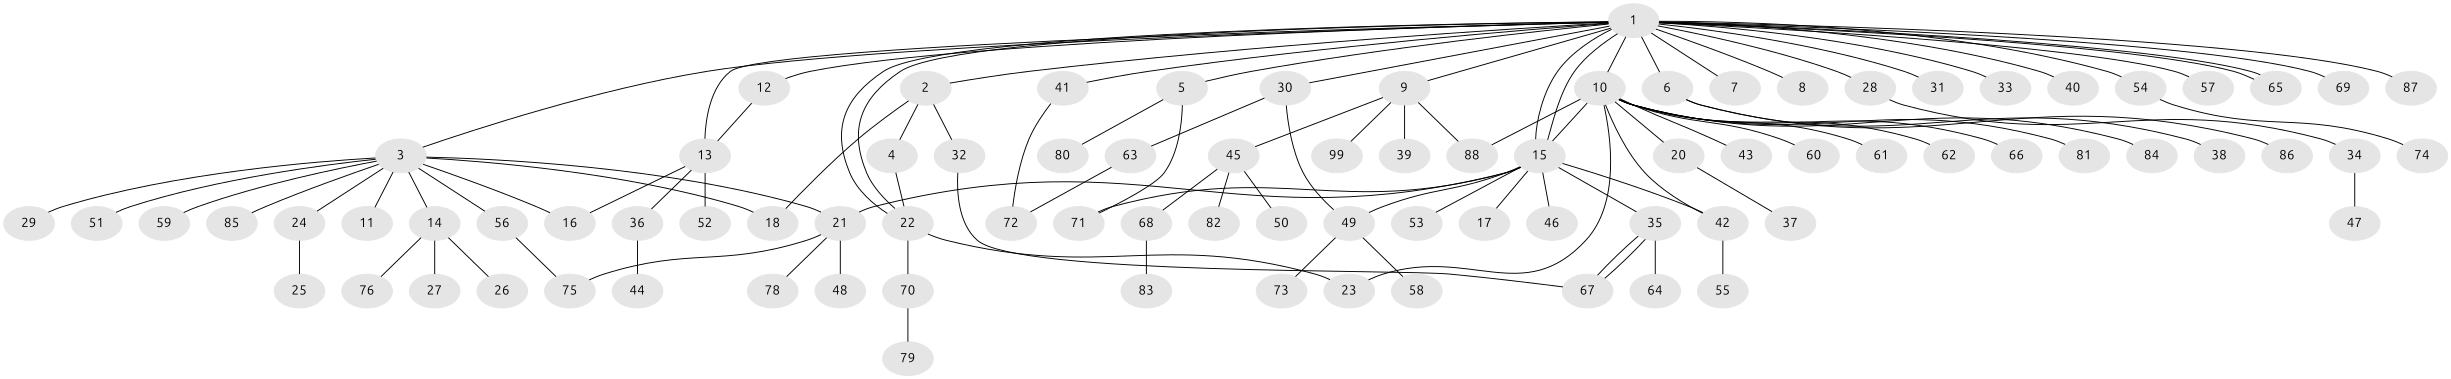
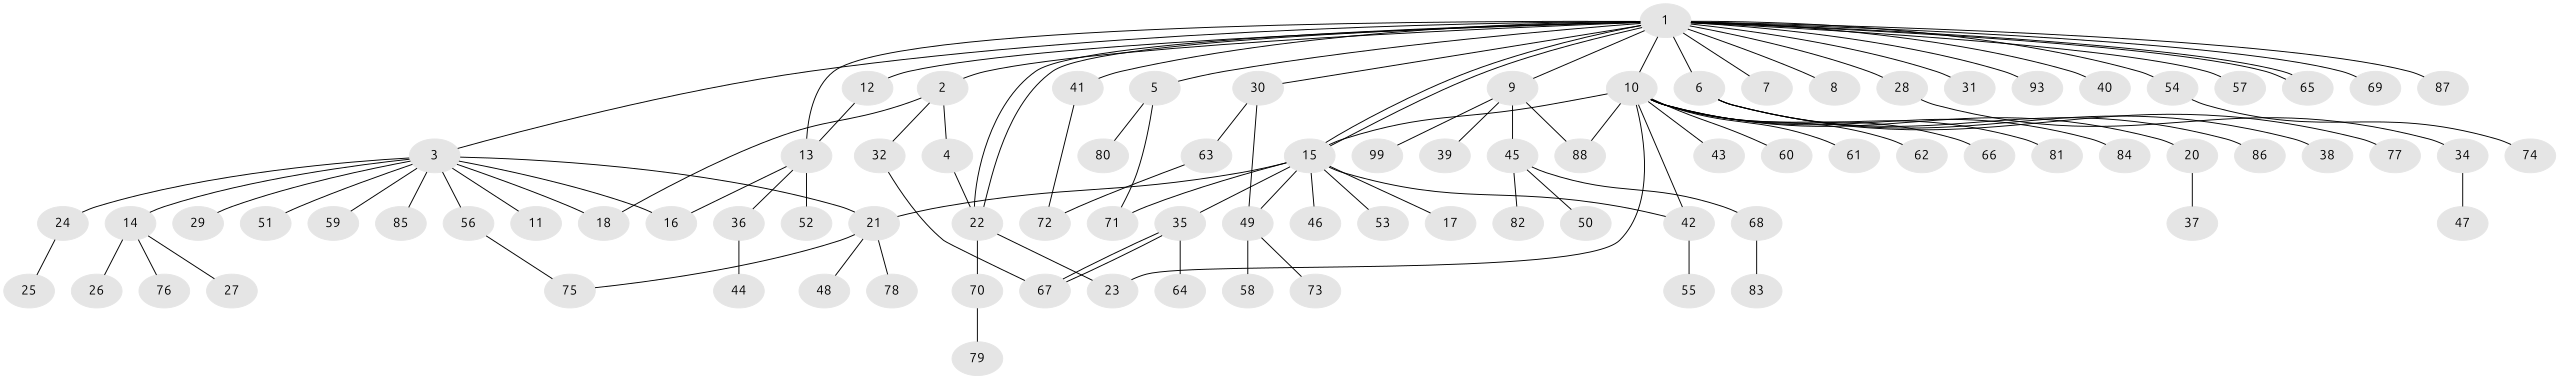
(2005, 88) -> (2037, 88)
none -> (2395, 156)
